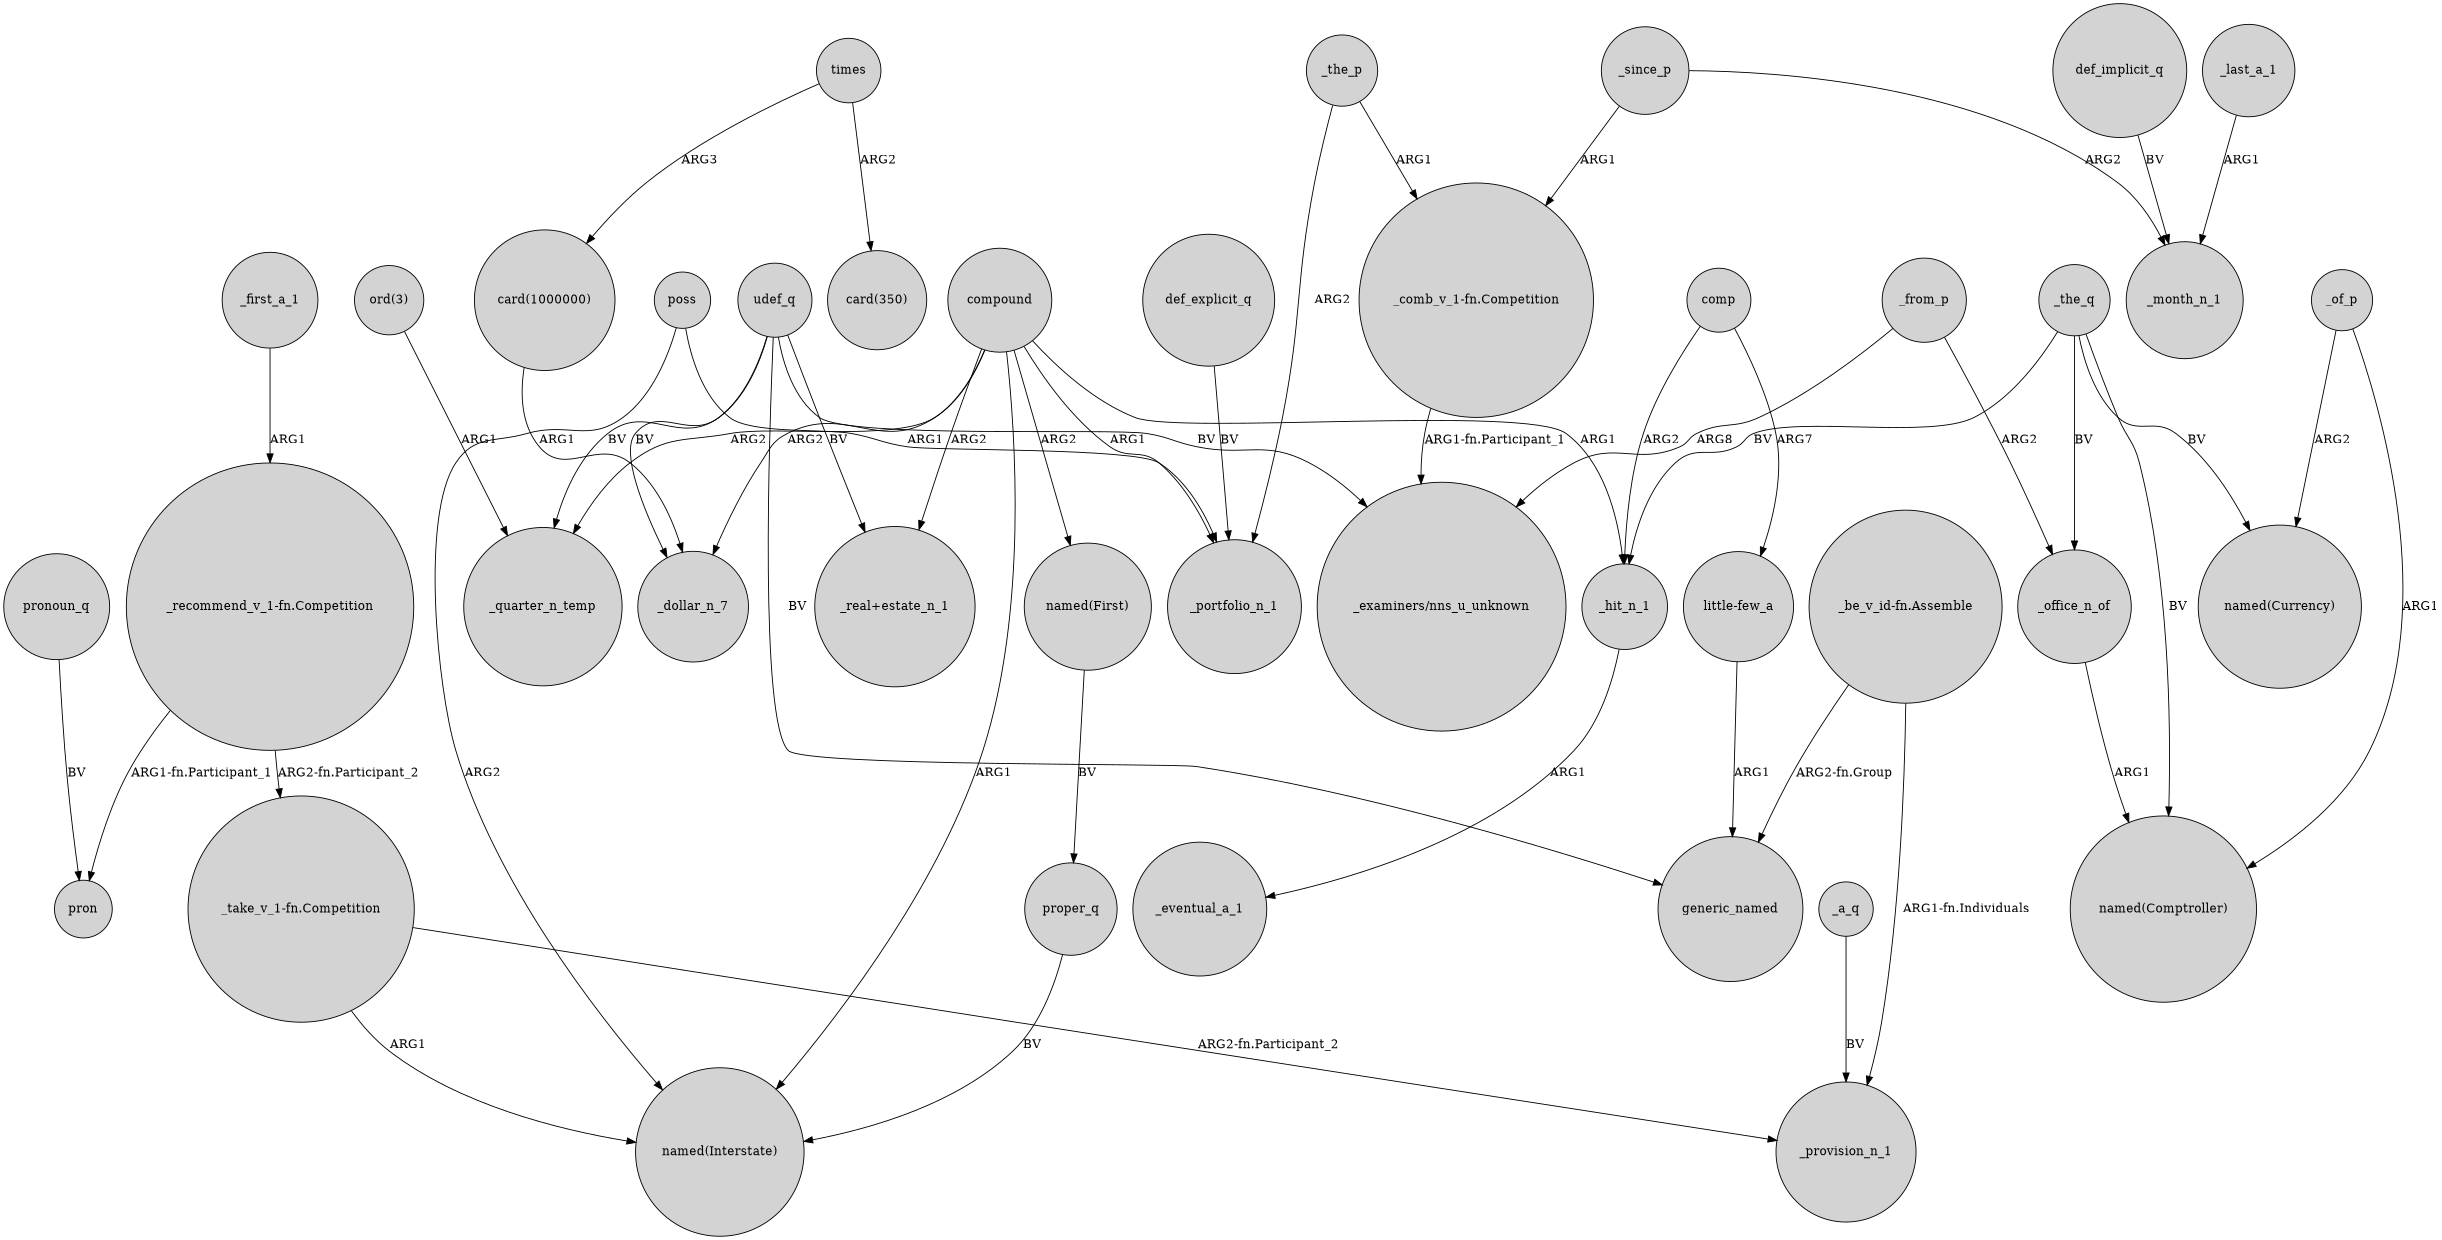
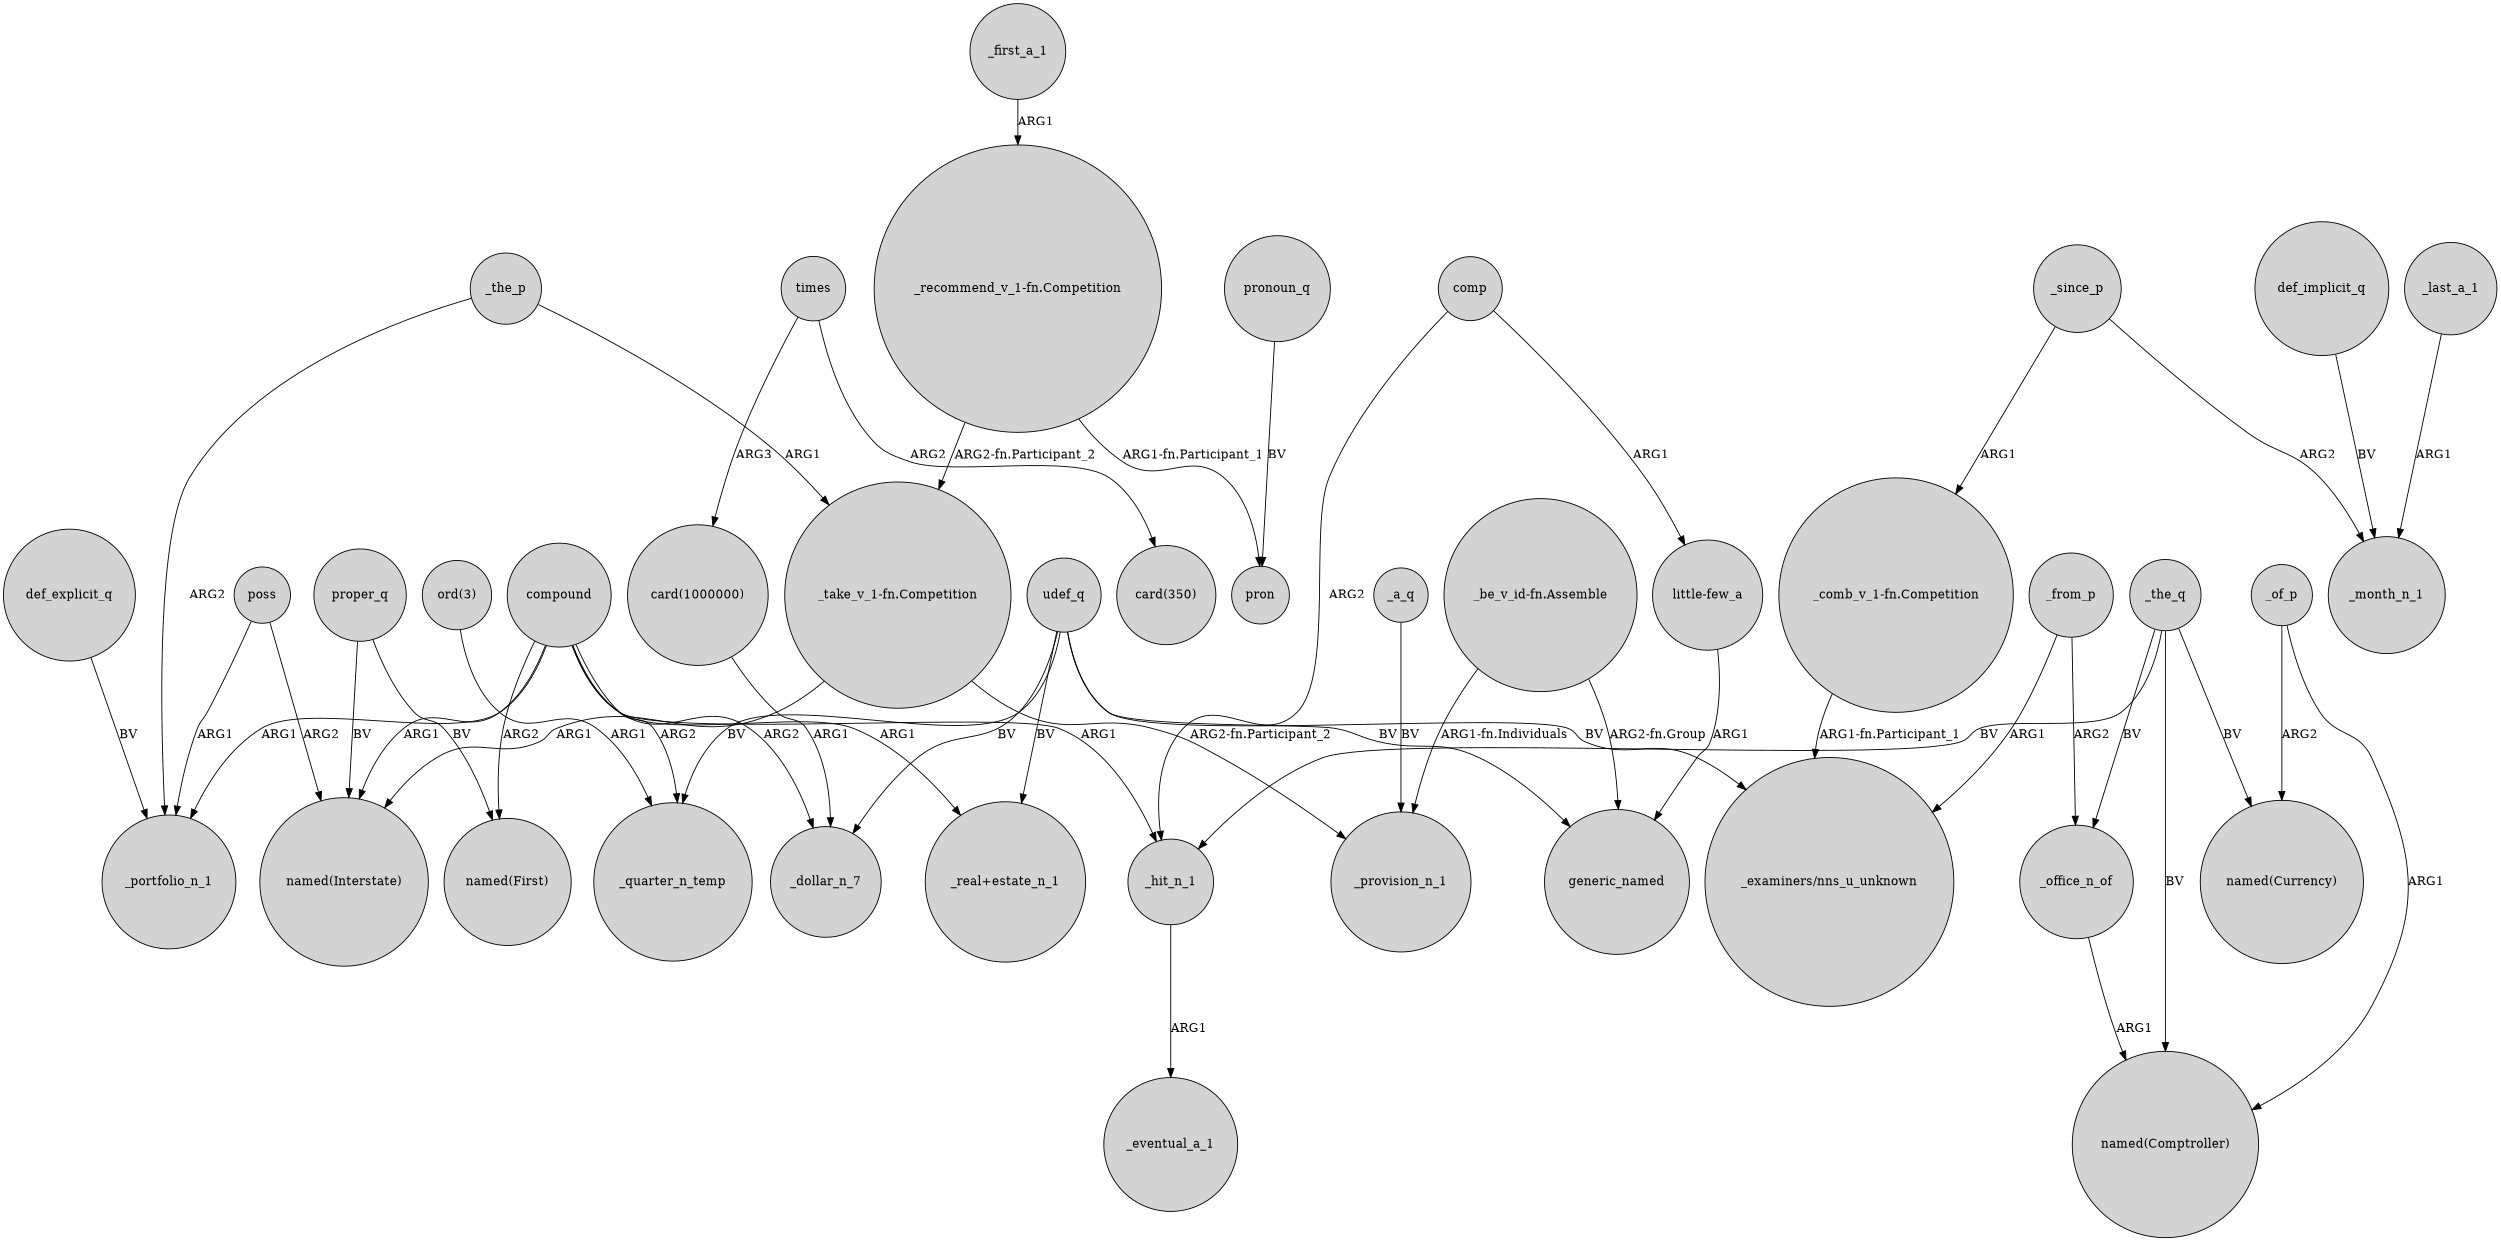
(1386, 146) -> (690, 389)
(969, 440) -> (898, 735)
(1715, 440) -> (2028, 735)
(1795, 440) -> (1651, 455)
(1079, 757) -> (447, 732)
